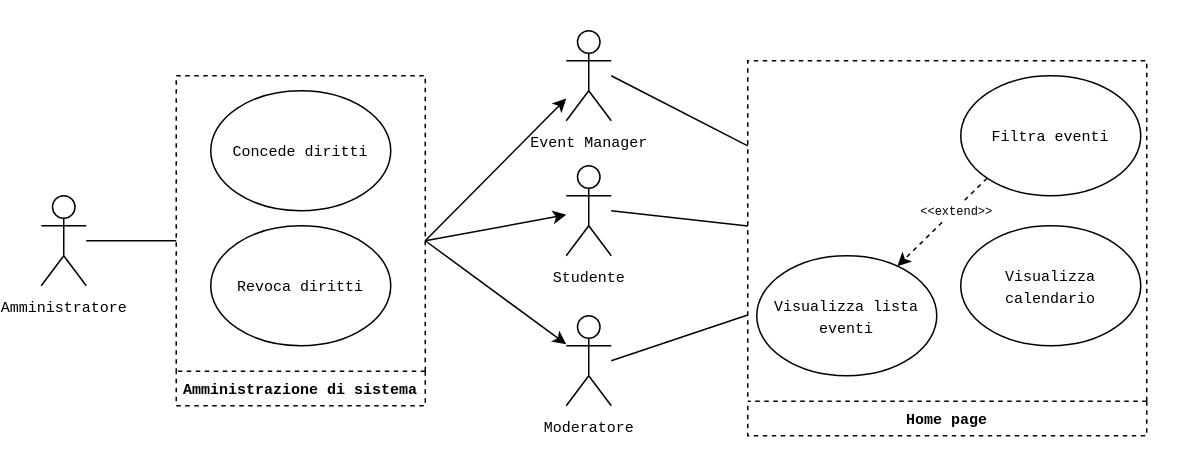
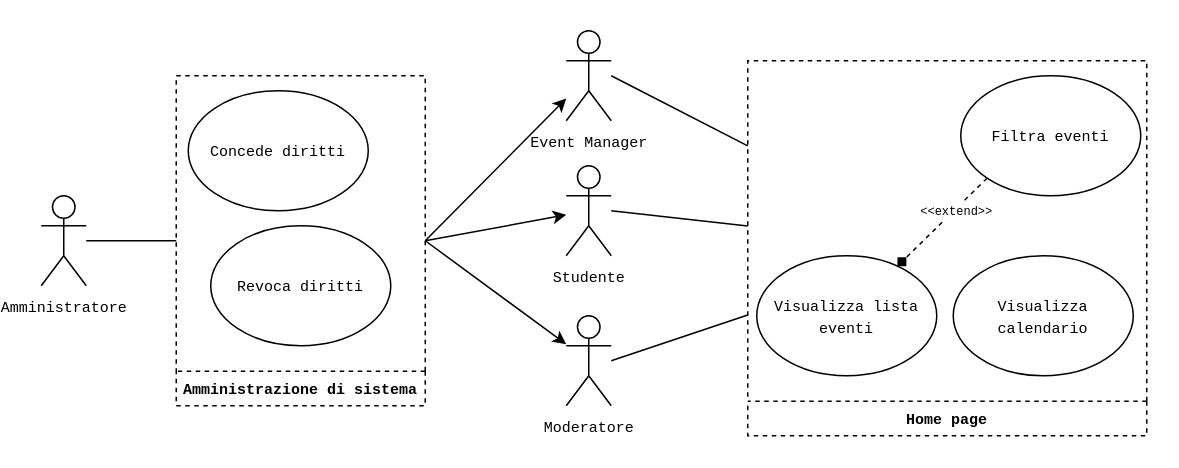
(301, 151) -> (278, 151)
(906, 258) -> (906, 257)
(1051, 286) -> (1043, 316)
